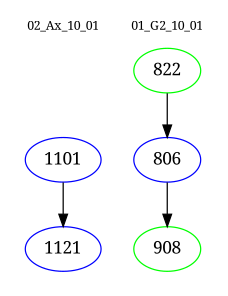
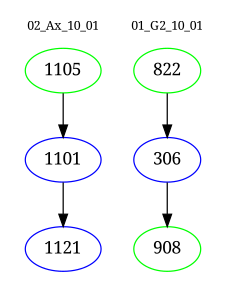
none -> (63, 71)
(167, 160) -> (167, 160)
